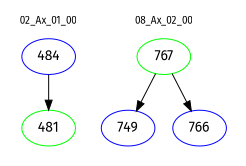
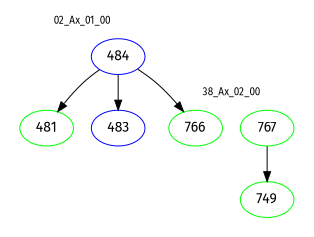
(164, 21) -> (231, 93)
(179, 88) -> (167, 93)
none -> (118, 128)
(128, 128) -> (267, 200)
(200, 128) -> (196, 128)
